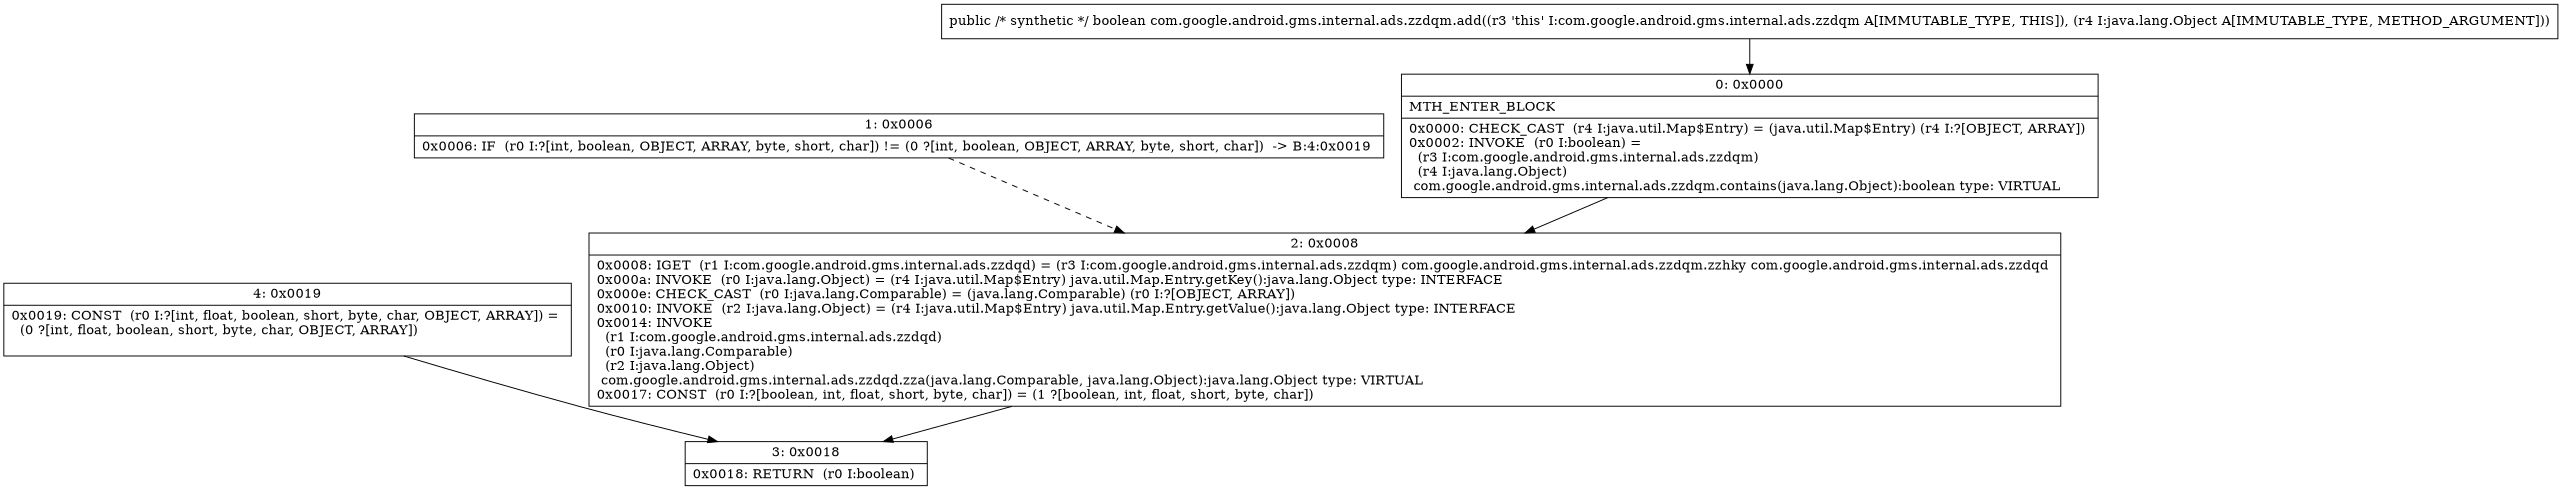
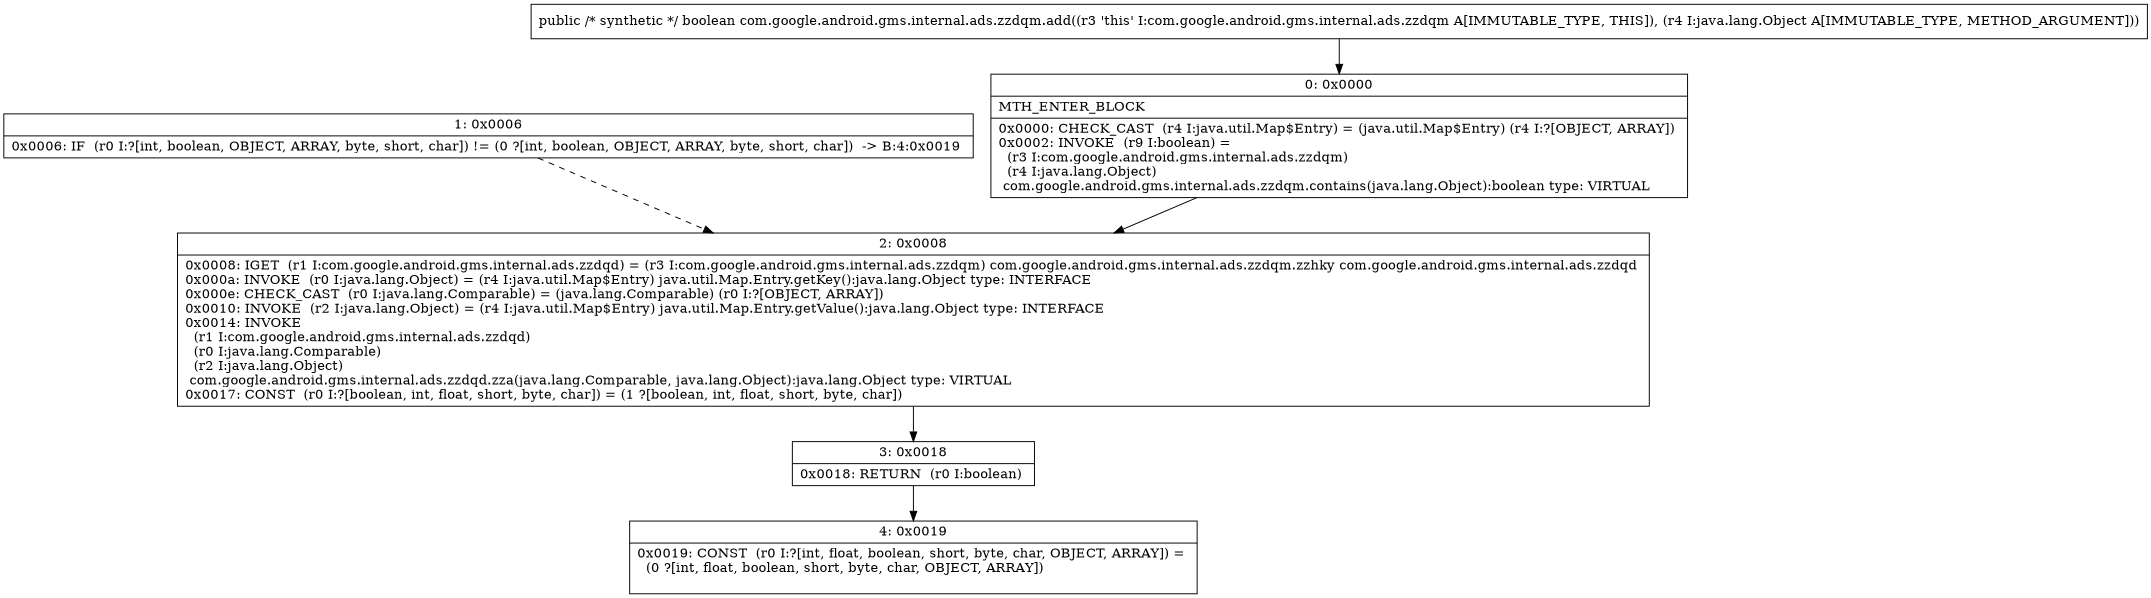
(1528, 143) -> (1117, 143)
(555, 400) -> (913, 498)
